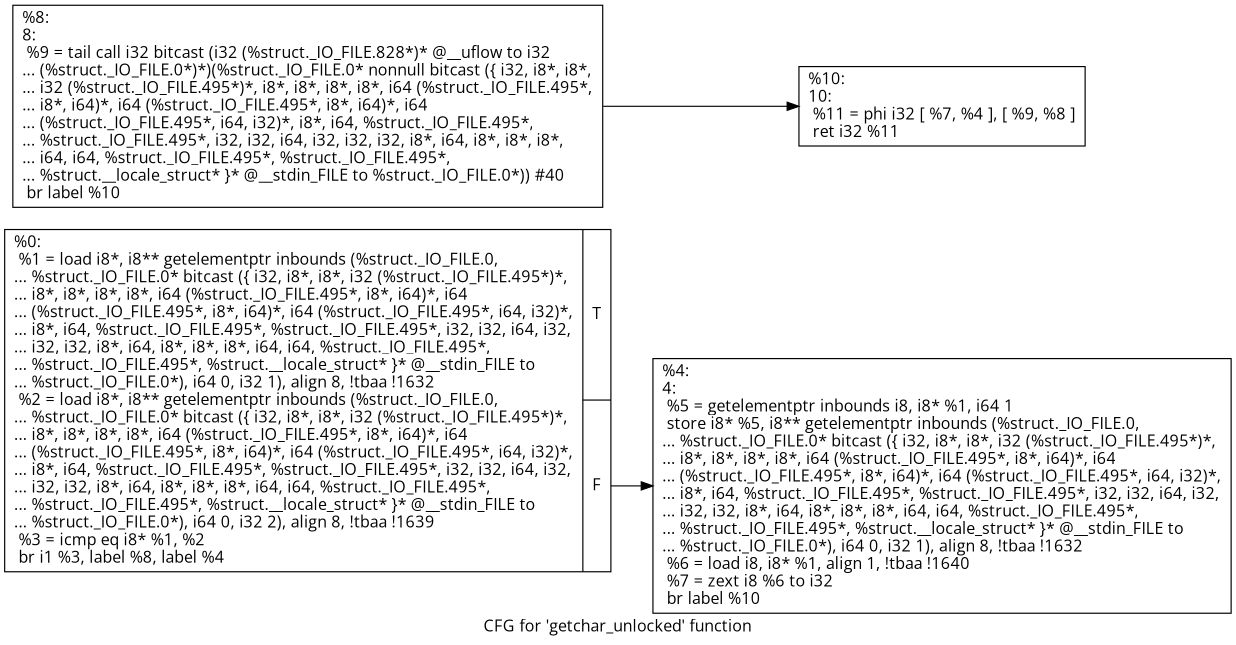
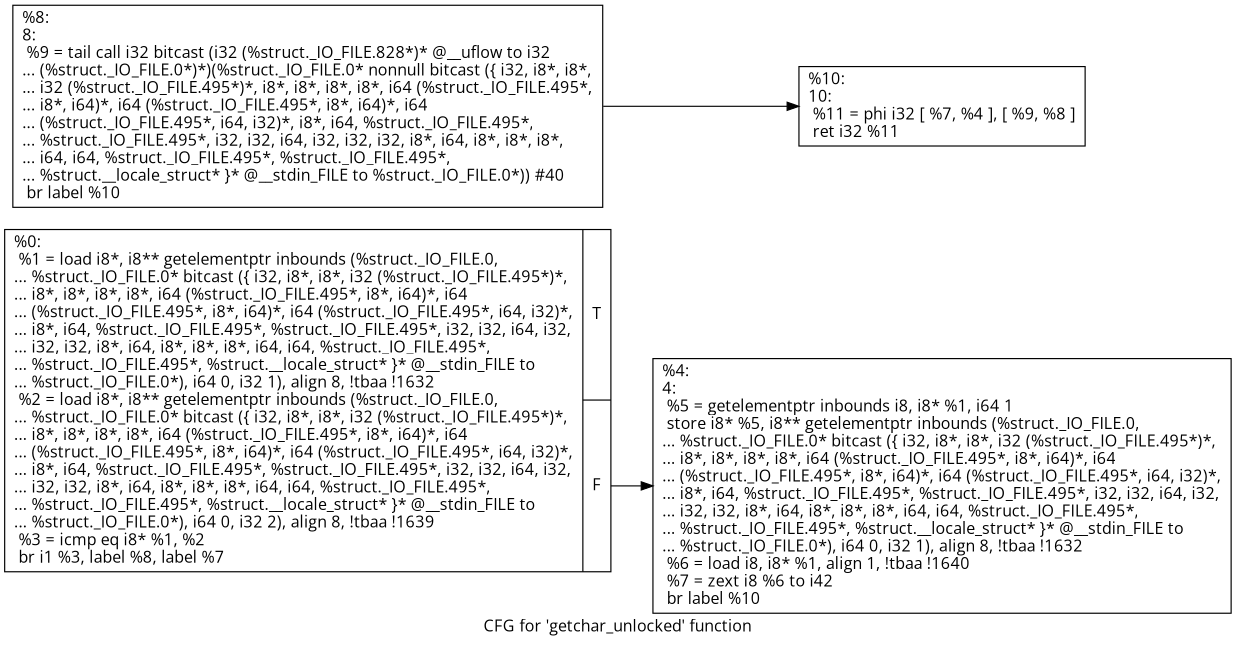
(120, 558) -> (120, 558)
(748, 582) -> (748, 582)
